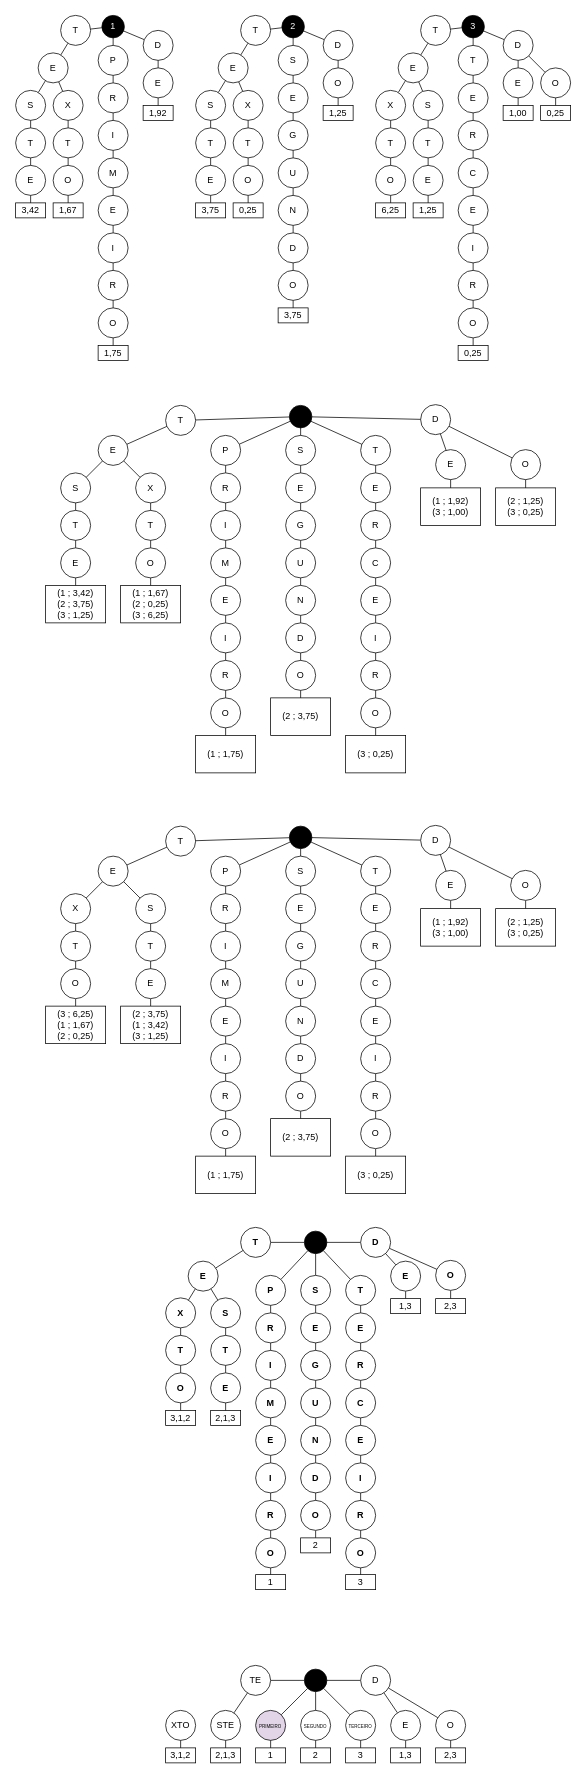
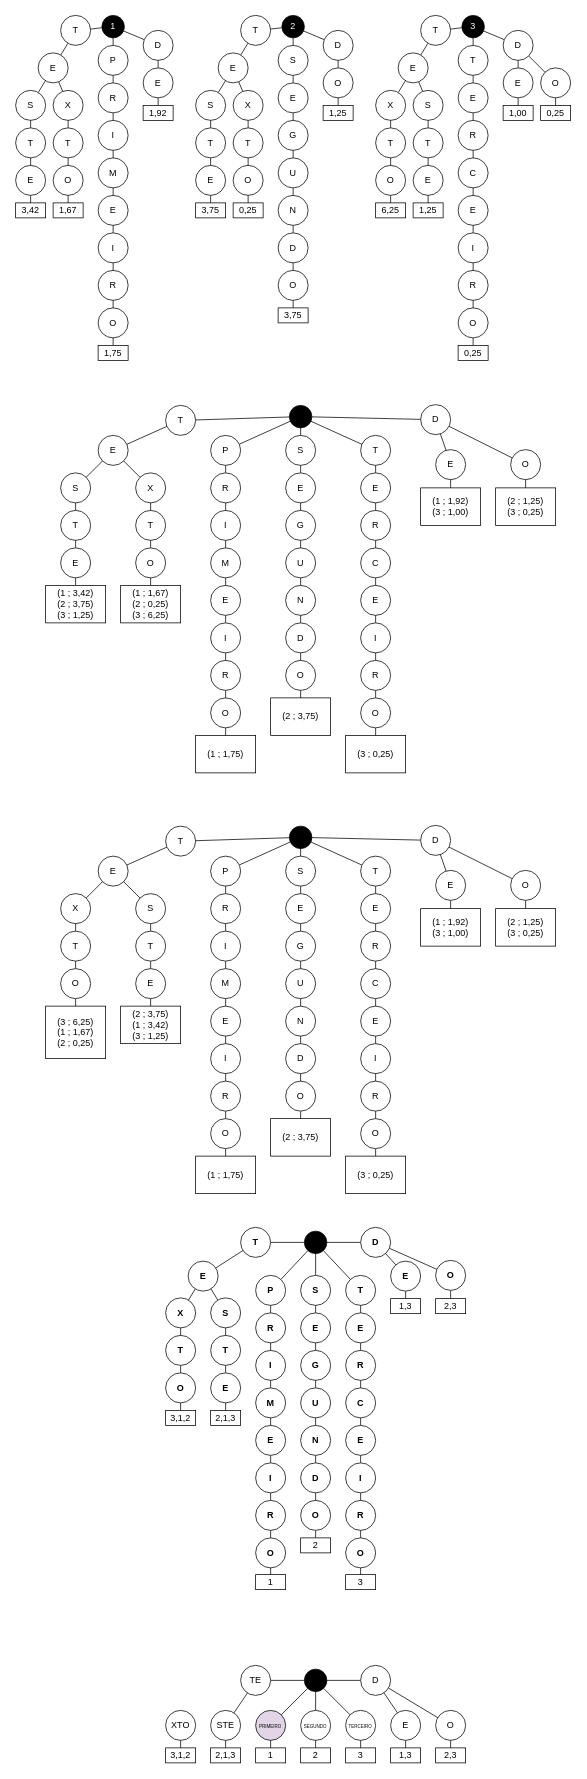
(75, 1025) -> (75, 1032)
